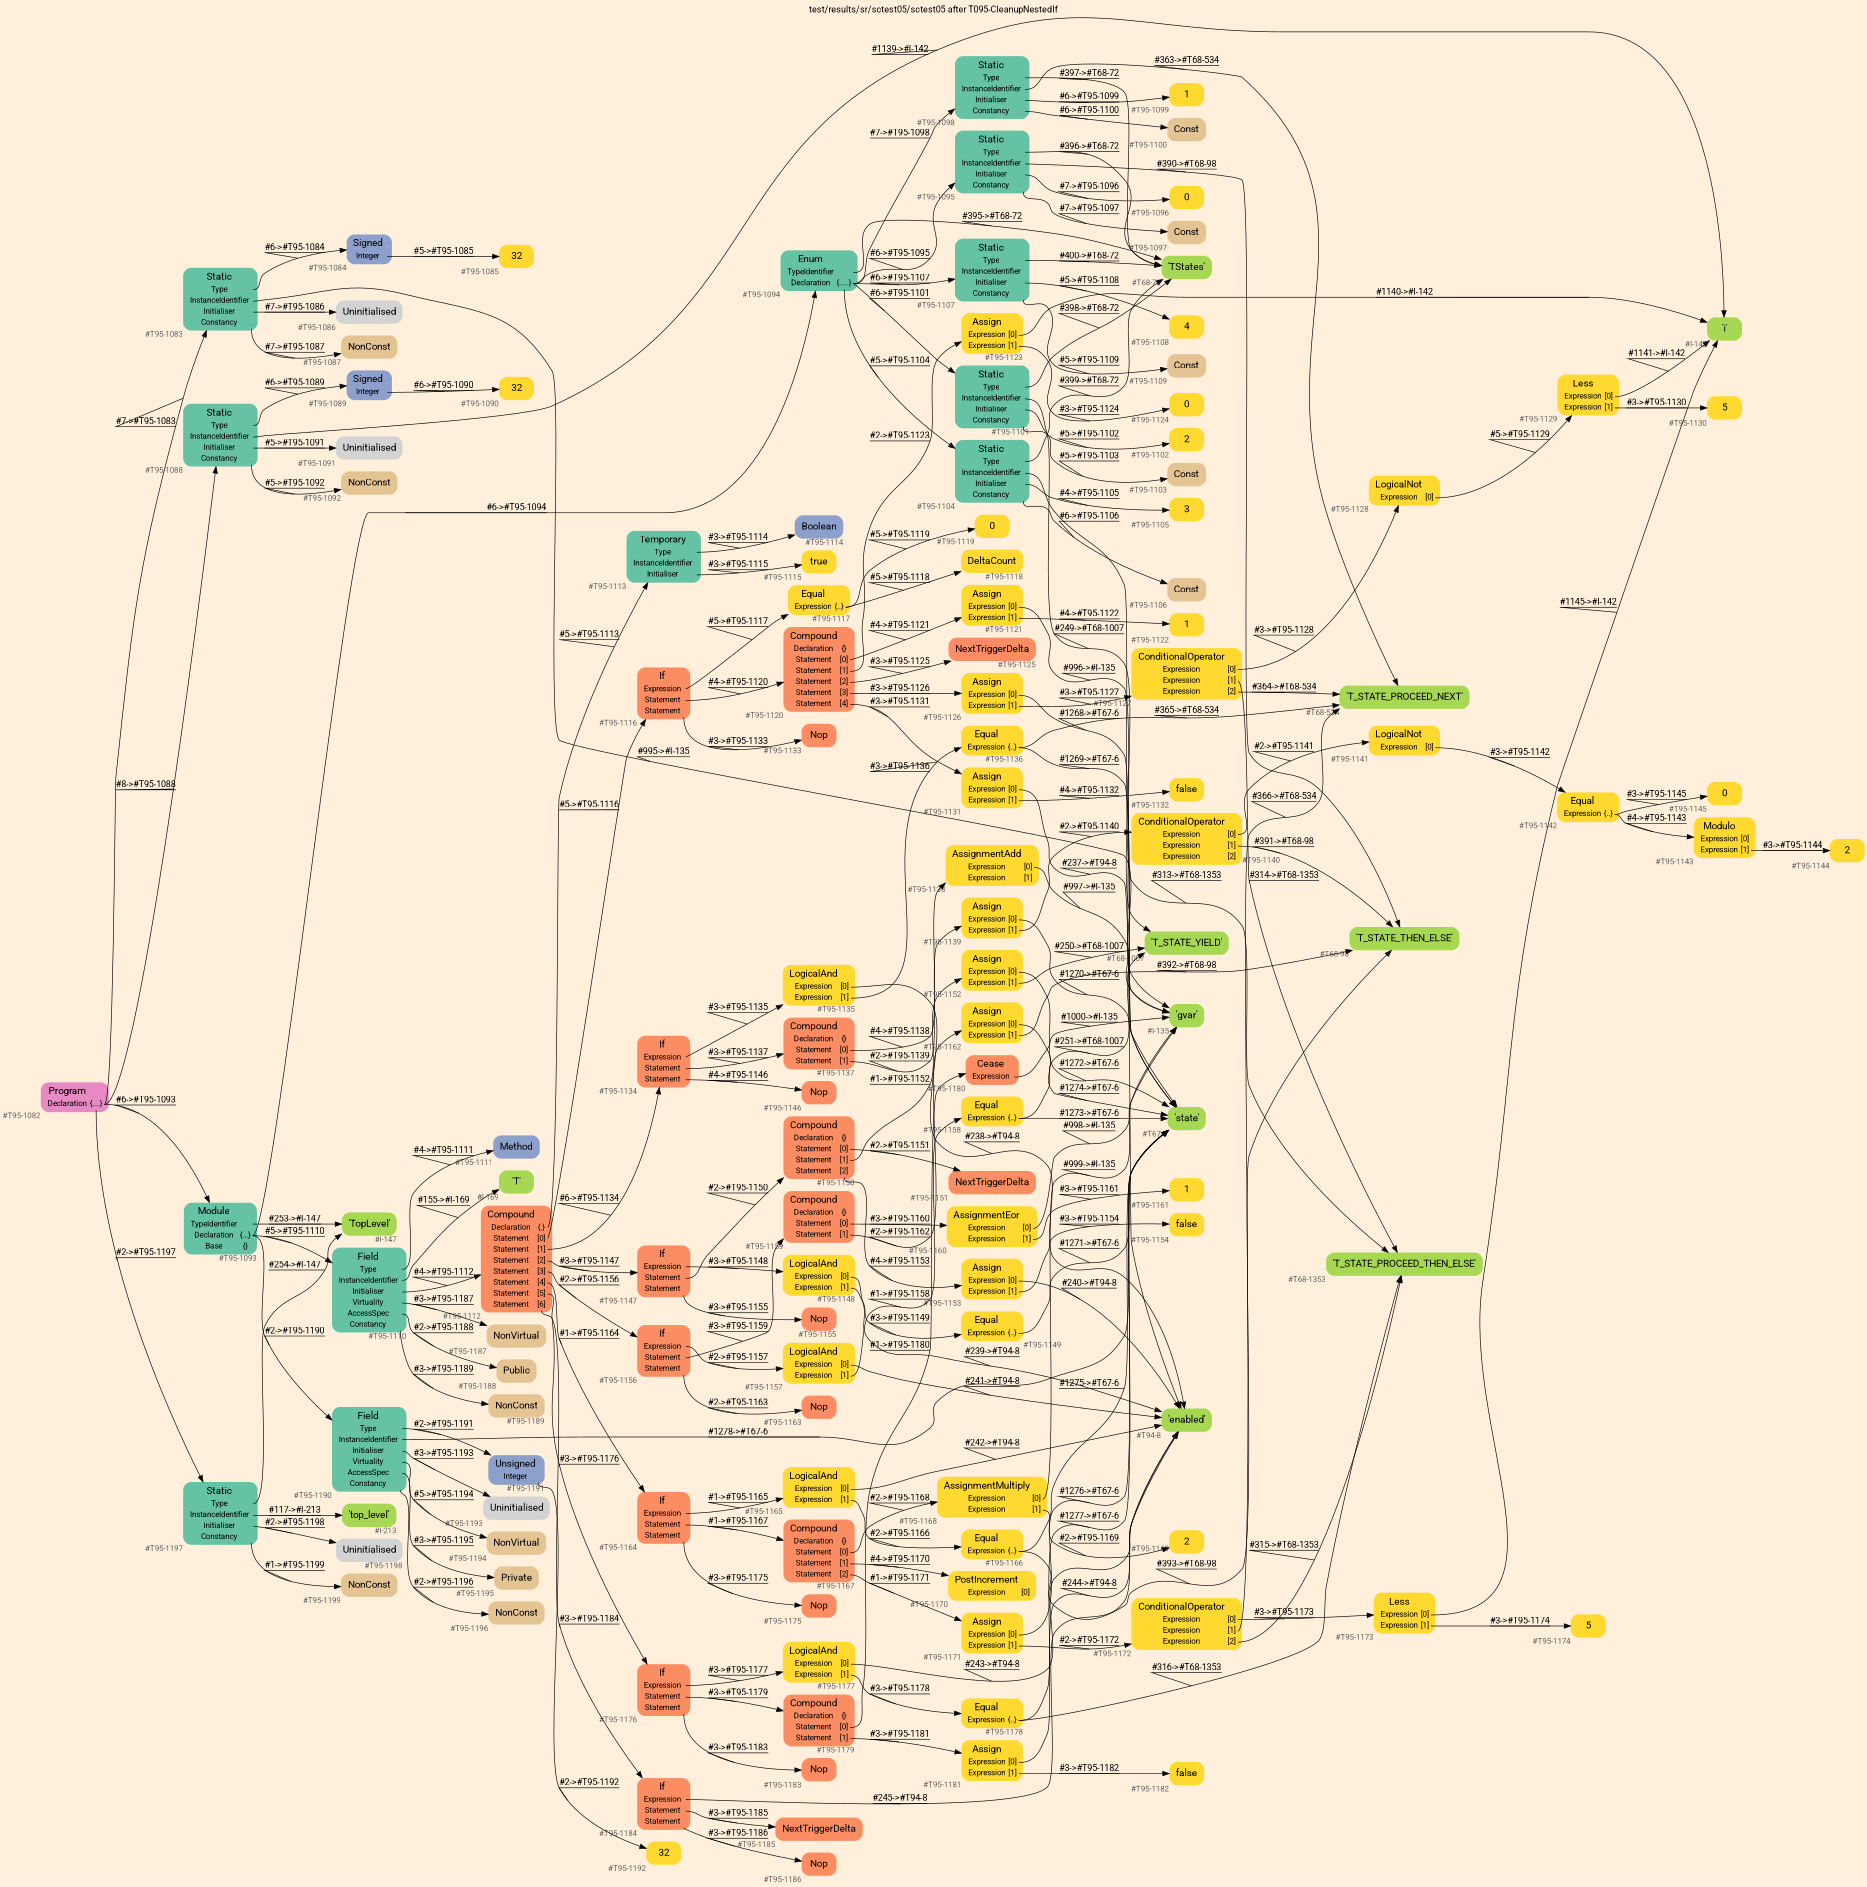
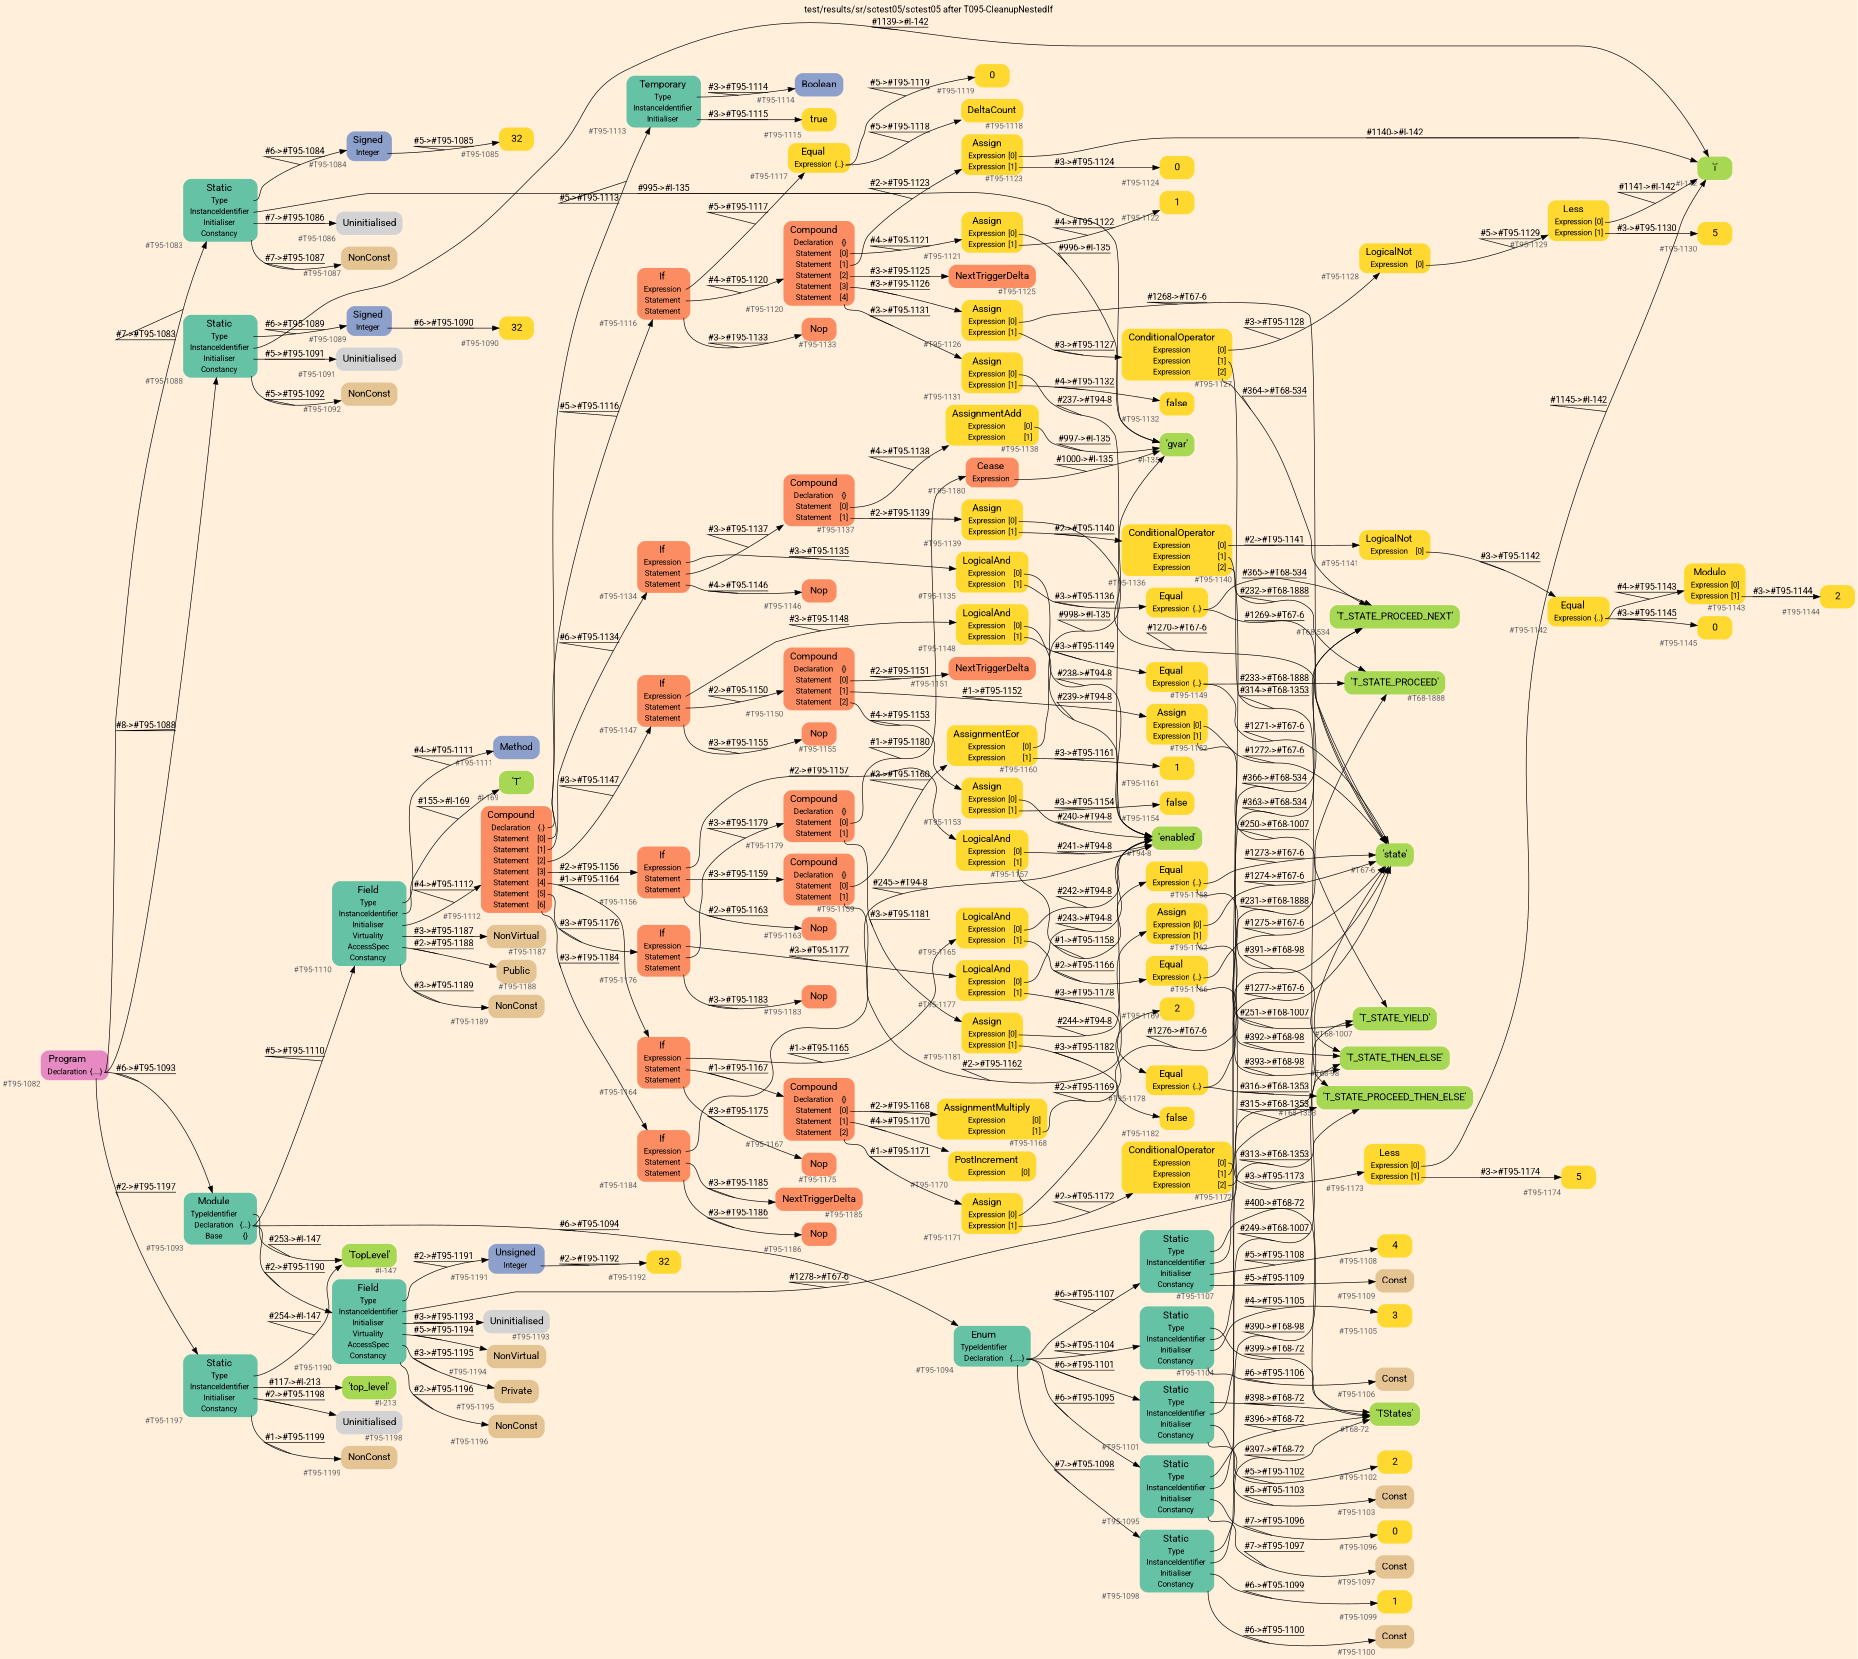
(985, 225) -> none
none -> (1395, 683)
(1050, 1269) -> none
